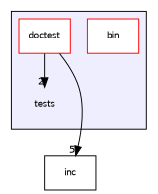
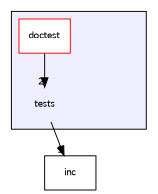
(113, 36) -> none
(81, 97) -> (56, 135)
